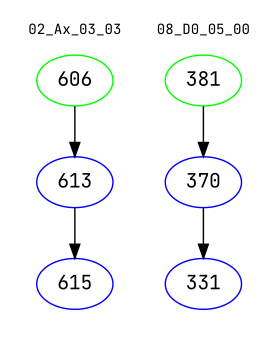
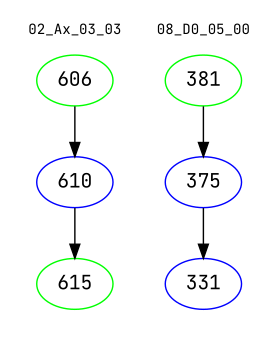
(75, 182) -> (75, 182)
(203, 182) -> (203, 182)
(75, 284) -> (75, 284)
